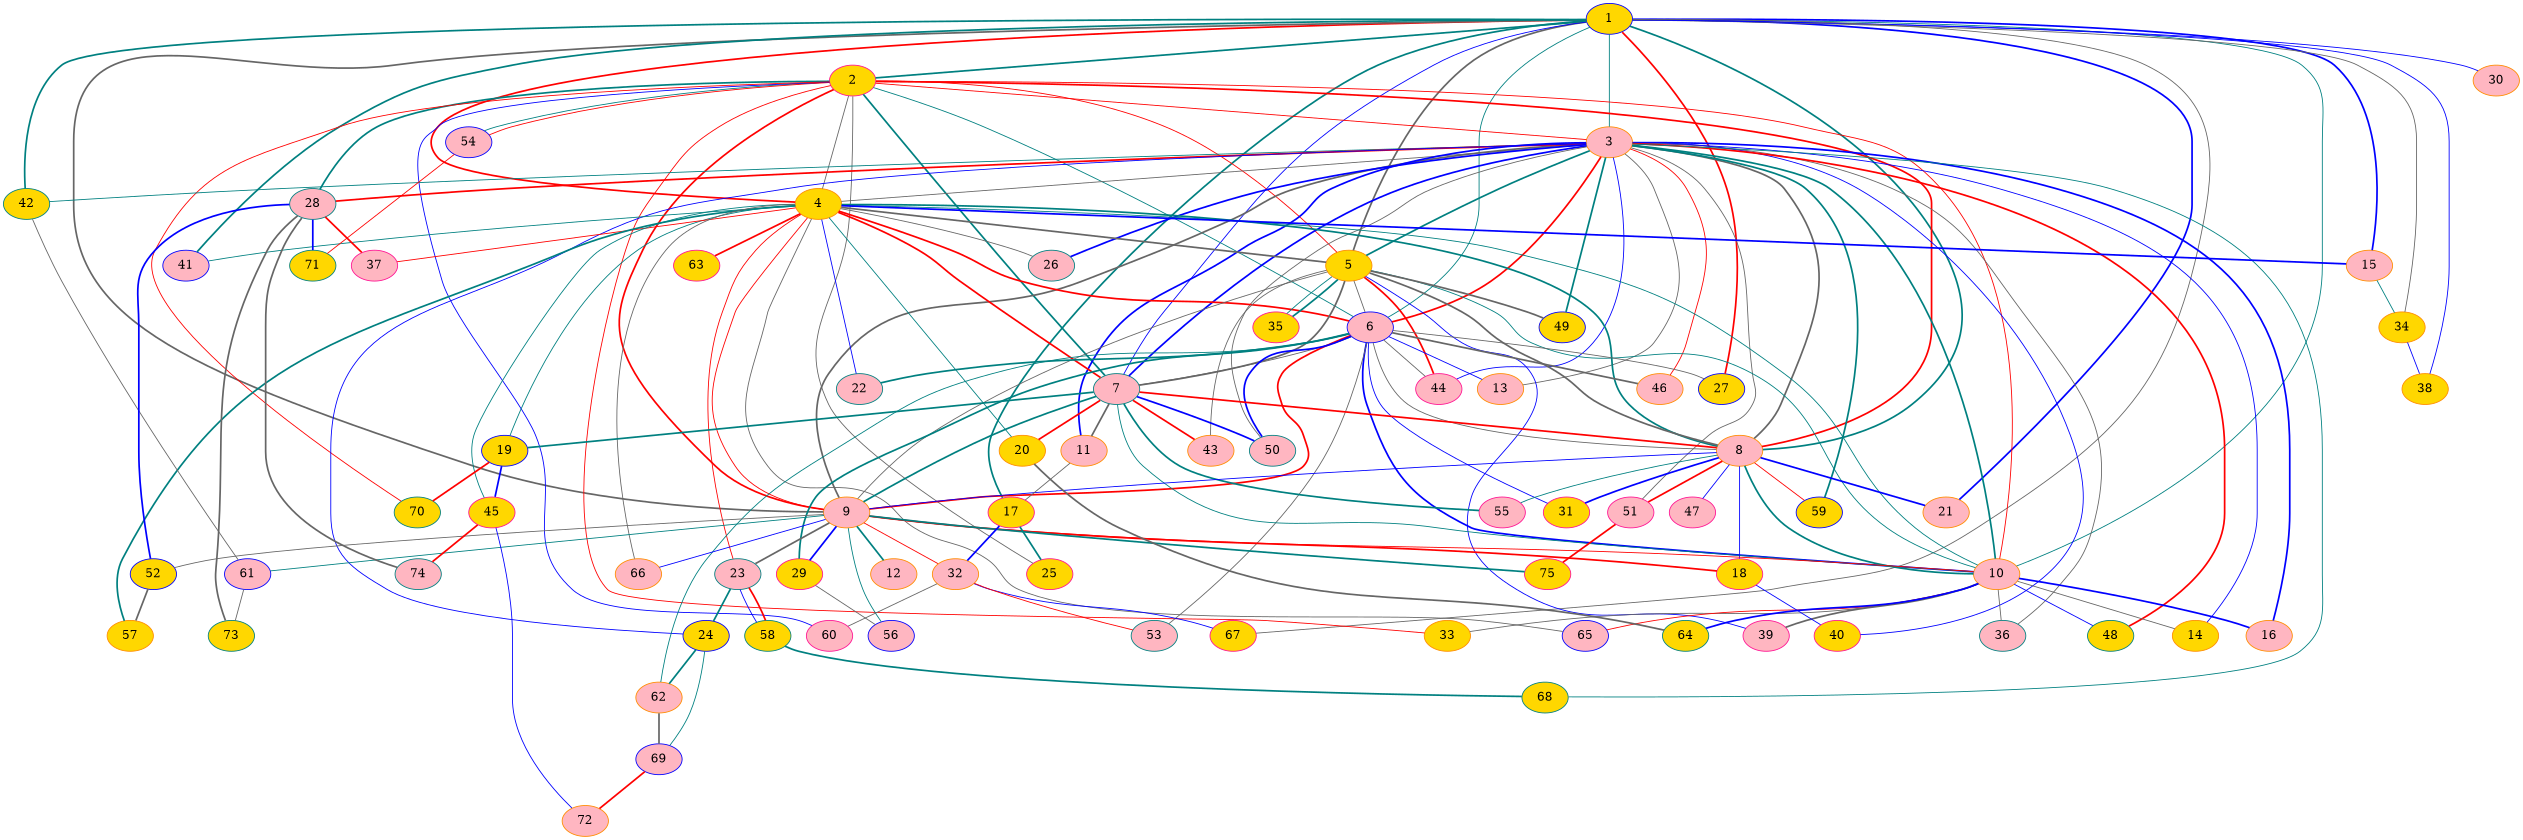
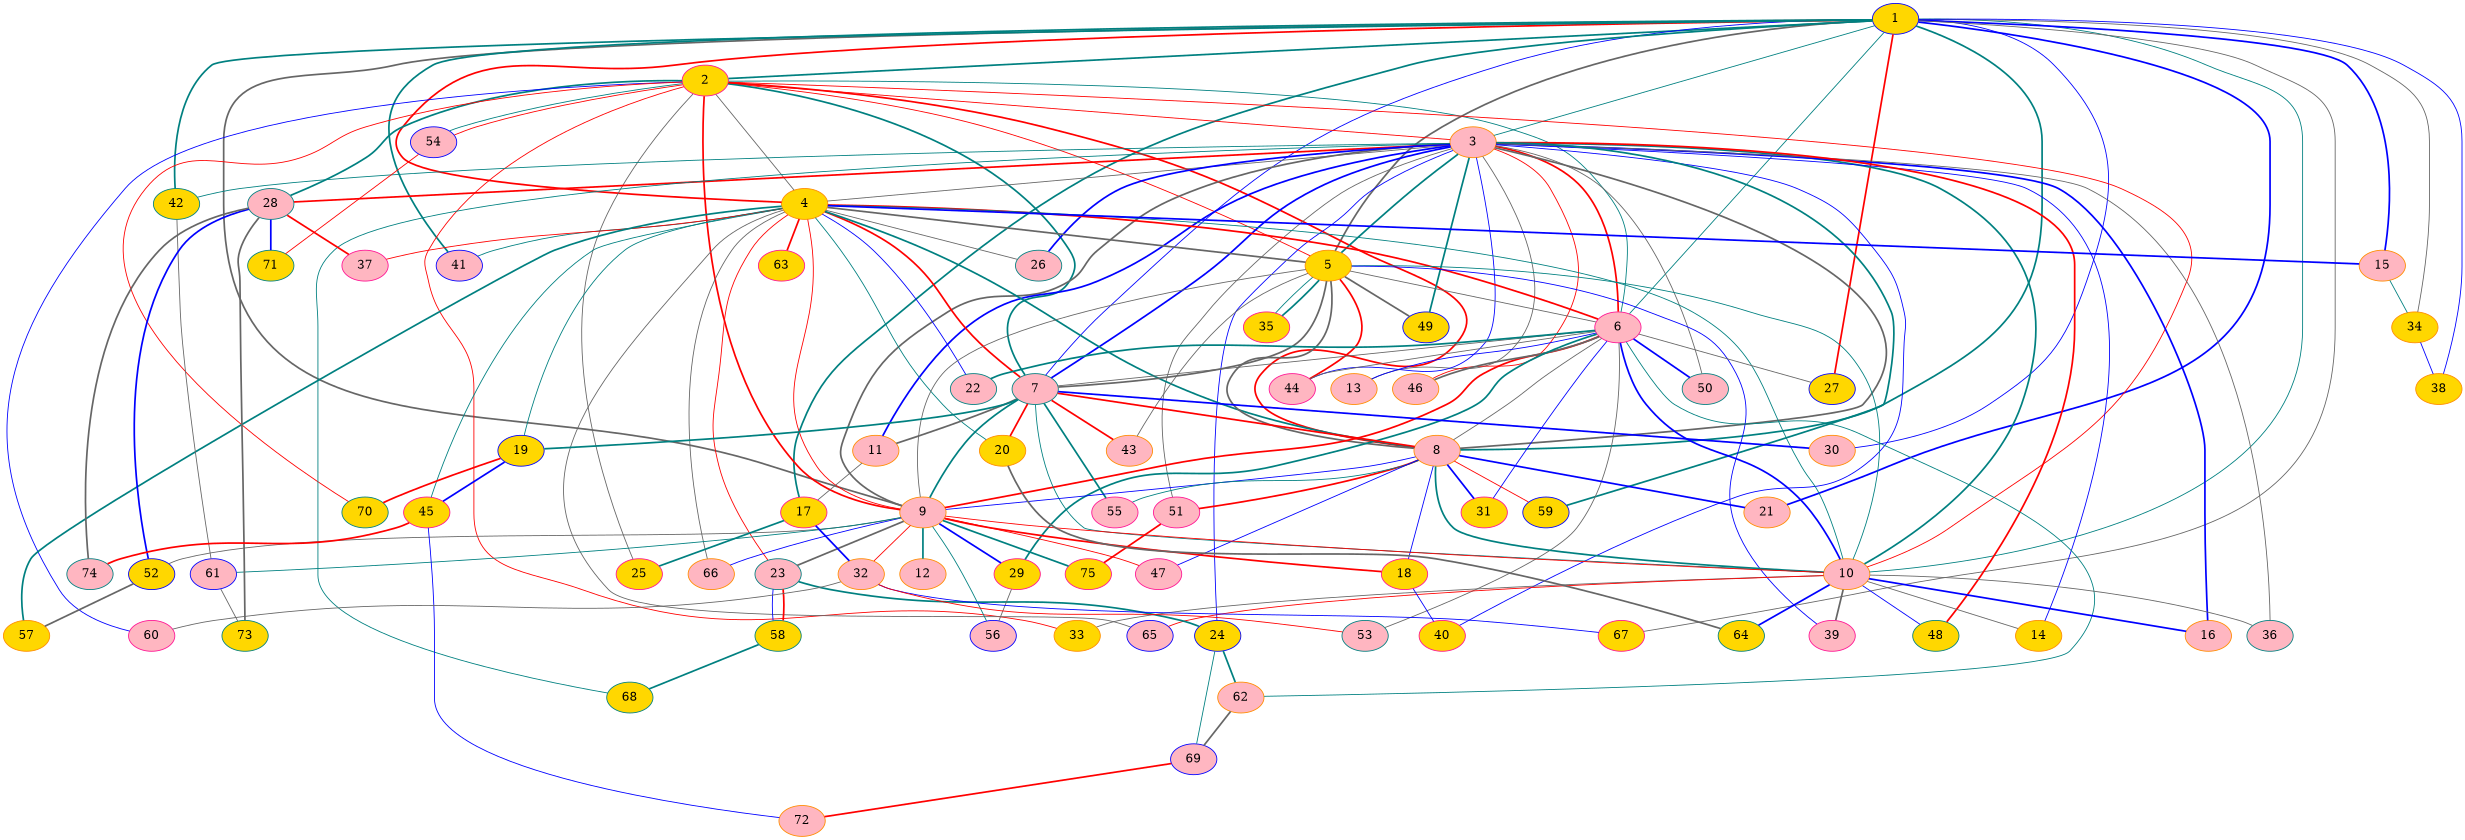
(1370, 327) -> (1618, 327)
(1196, 418) -> (1396, 417)
none -> (1057, 543)
